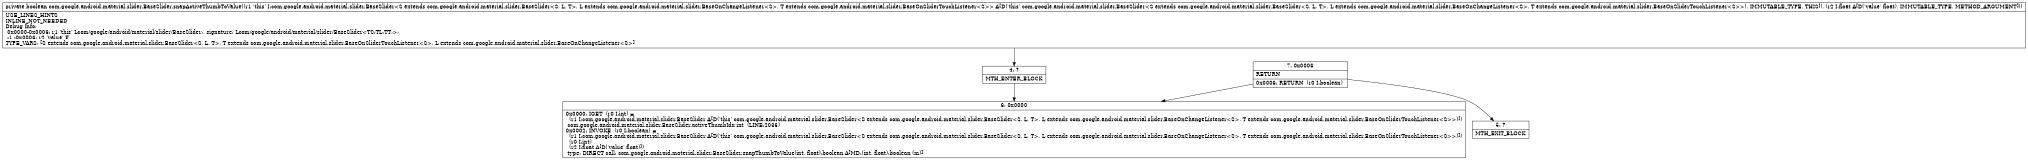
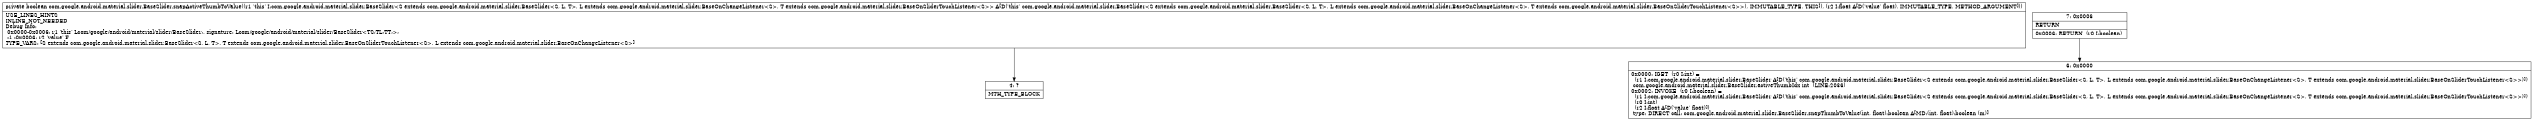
(1014, 79) -> (1014, 94)
(1014, 90) -> none
(1501, 130) -> none
